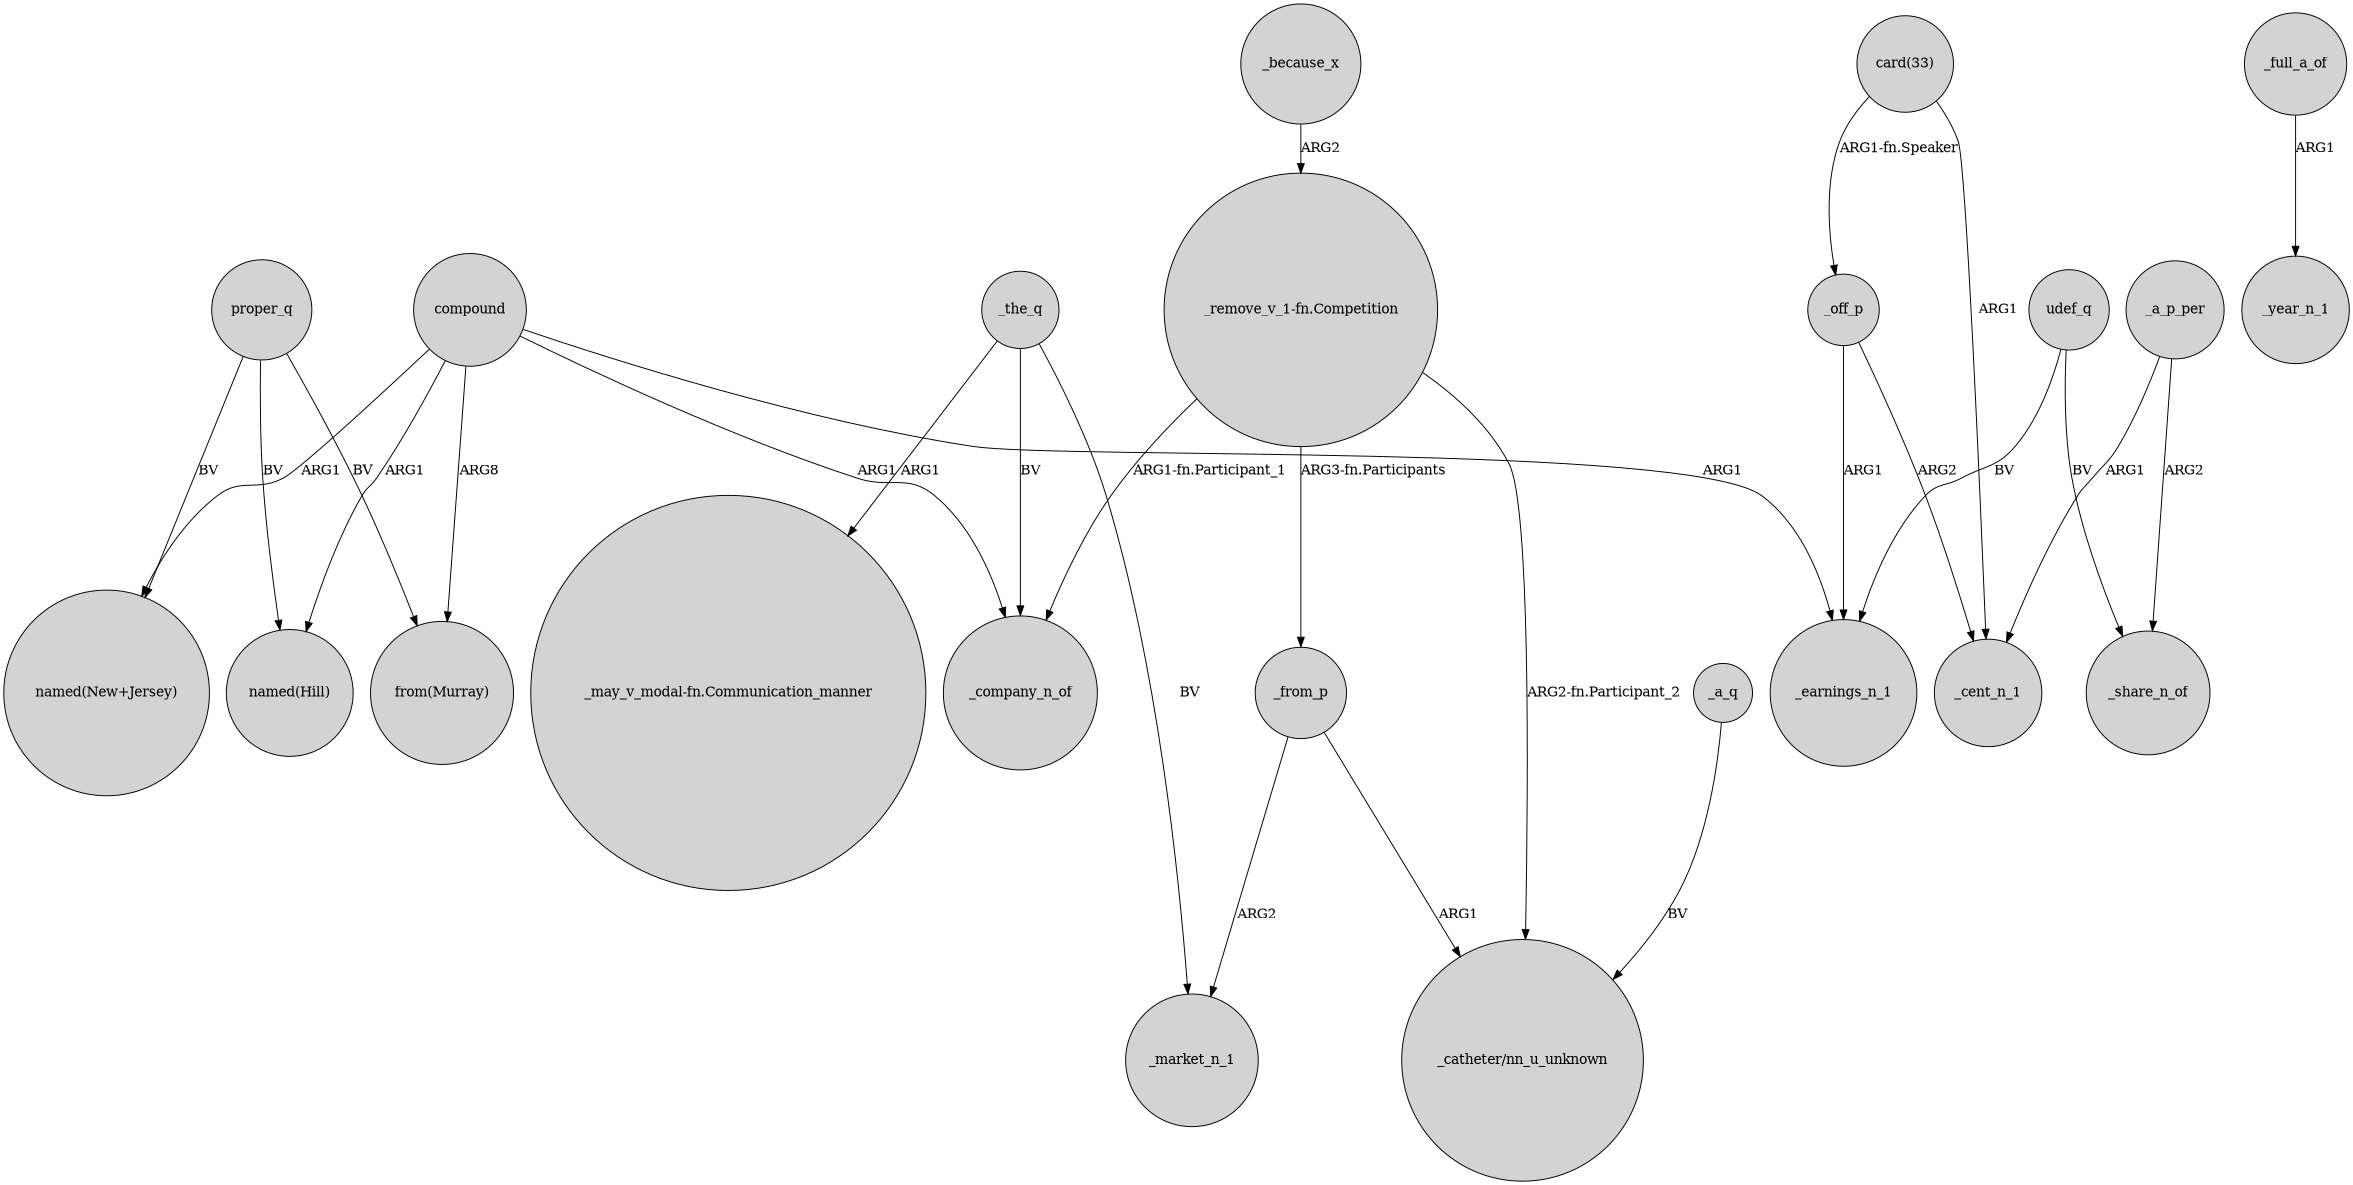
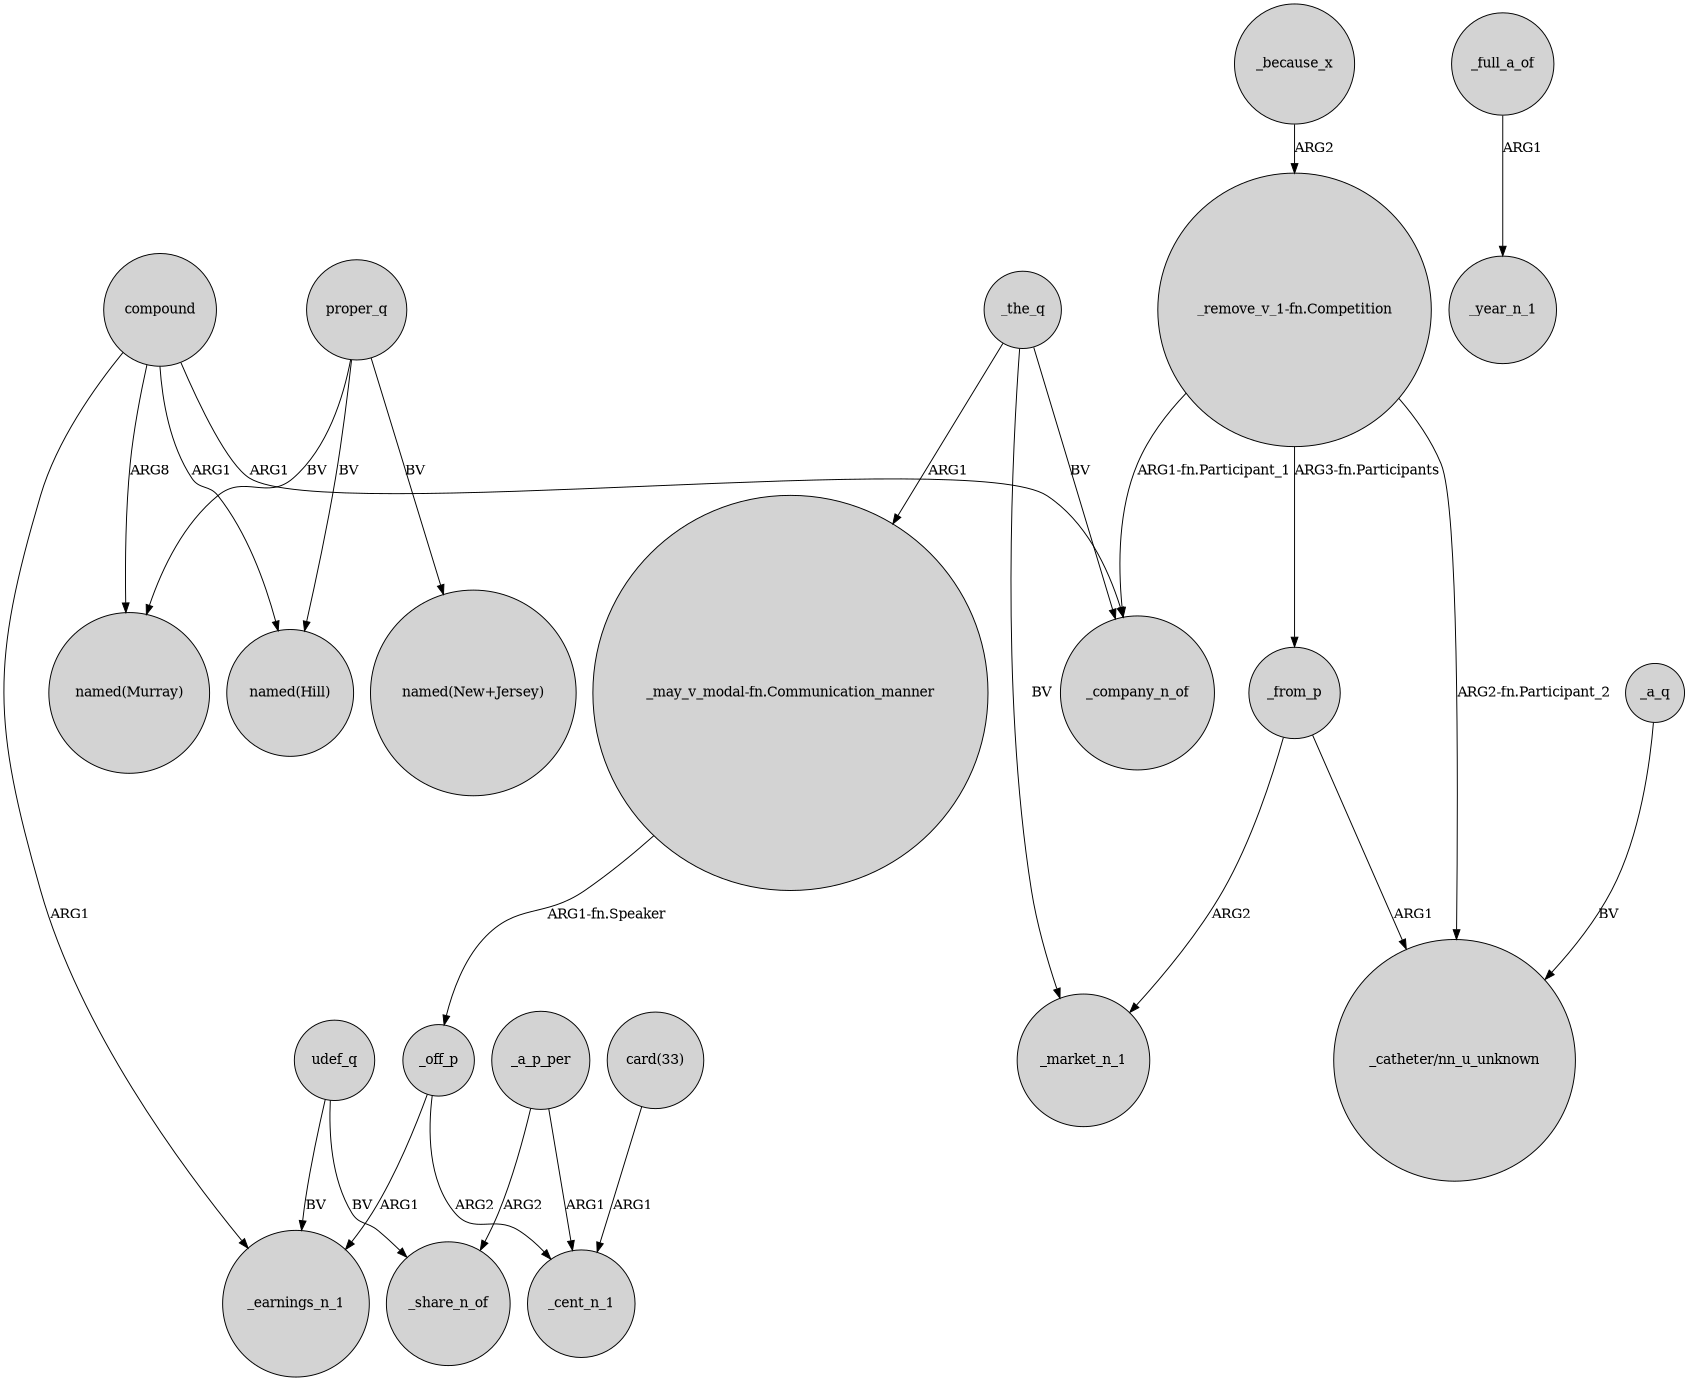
(1831, 176) -> (533, 911)
(287, 476) -> none
(442, 693) -> (129, 693)
